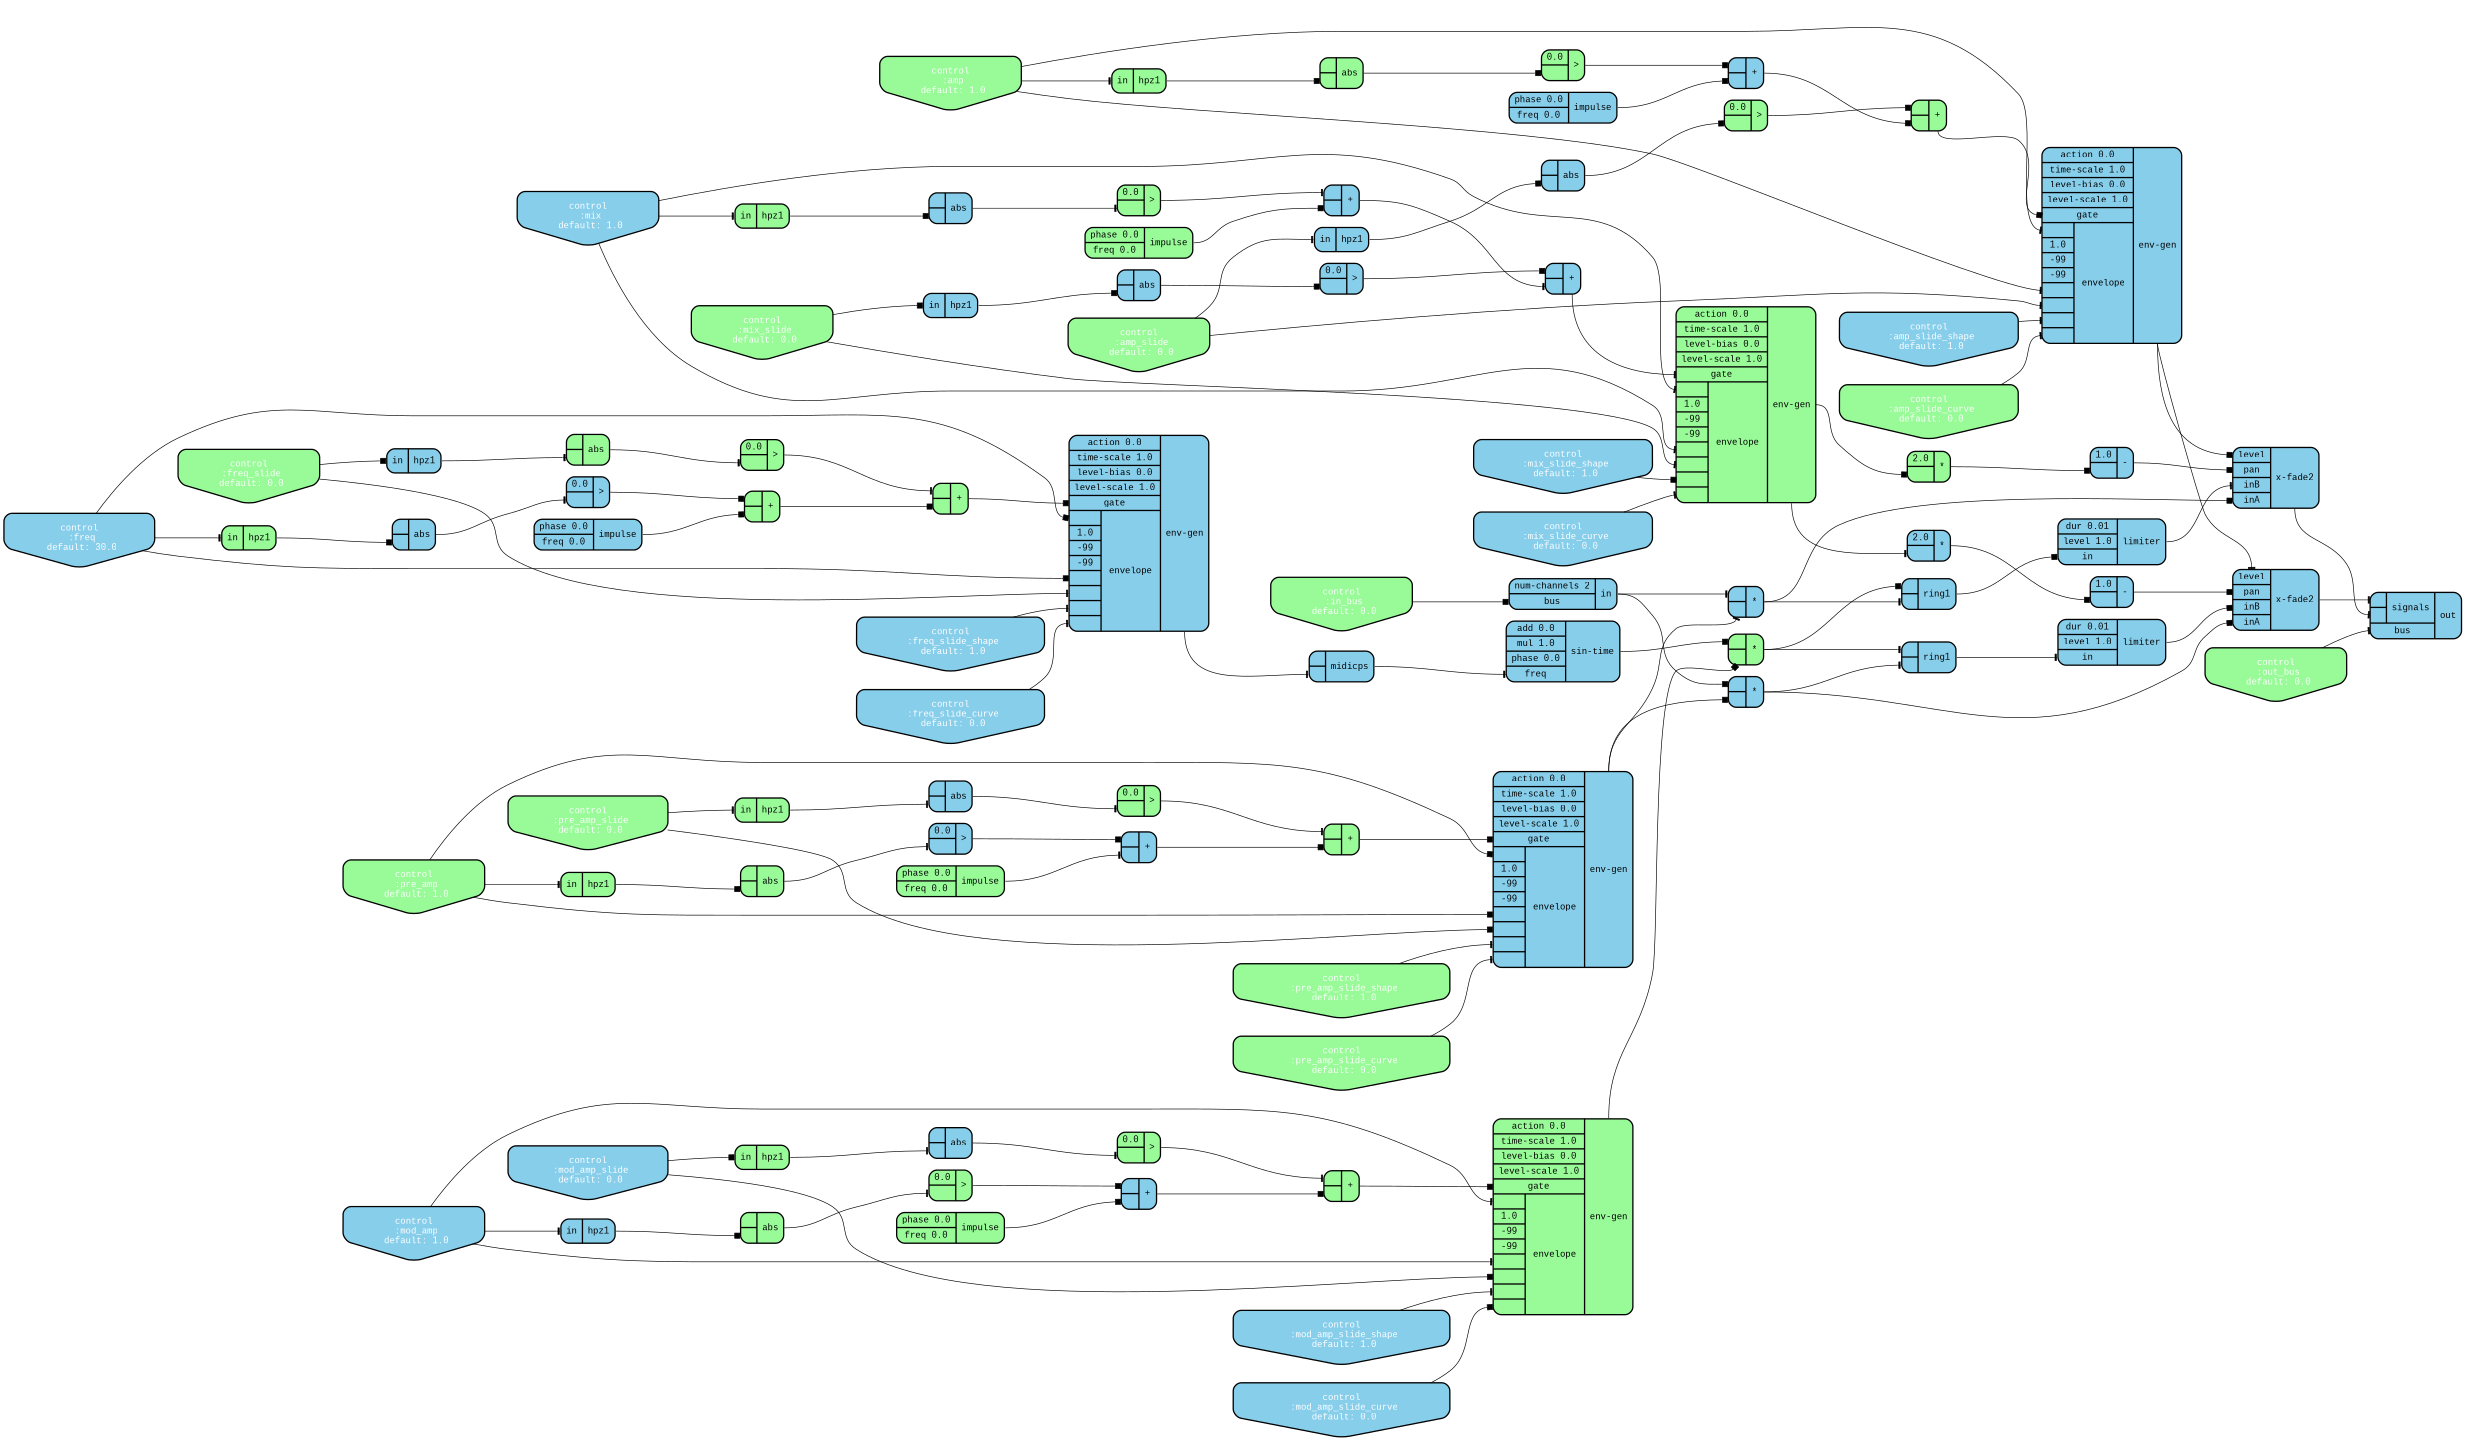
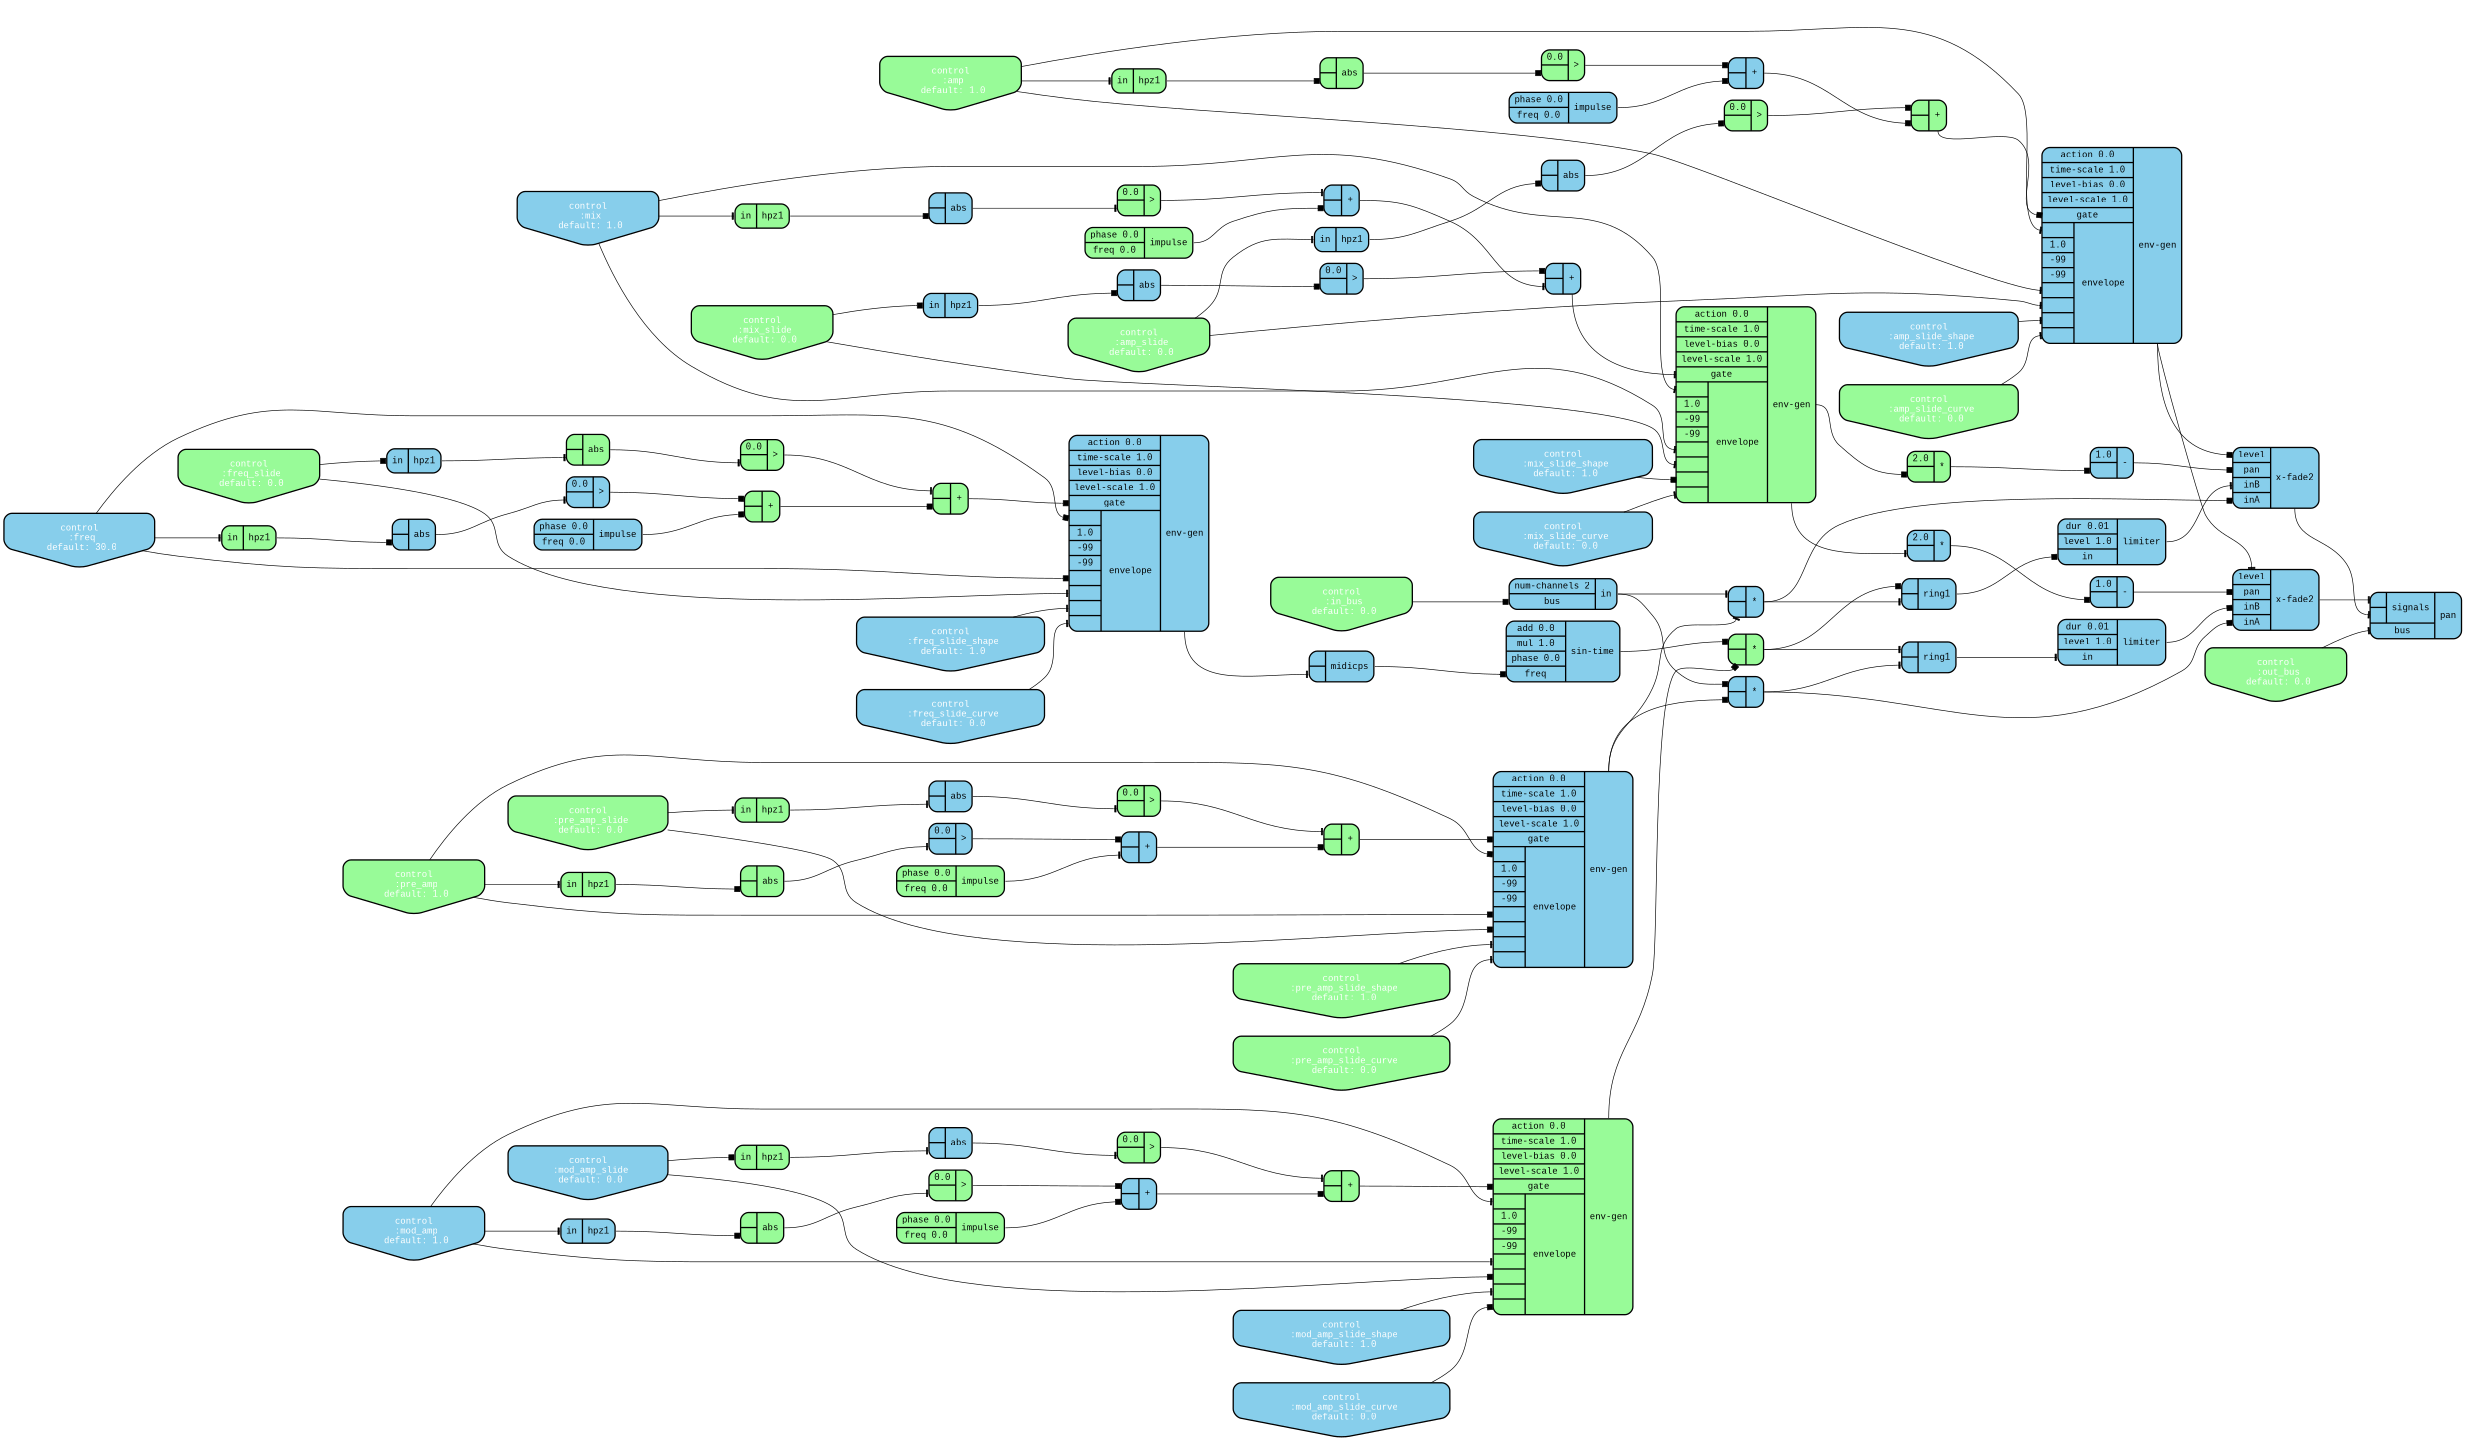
(2448, 615) -> (2448, 615)
(1439, 670) -> (1439, 670)
